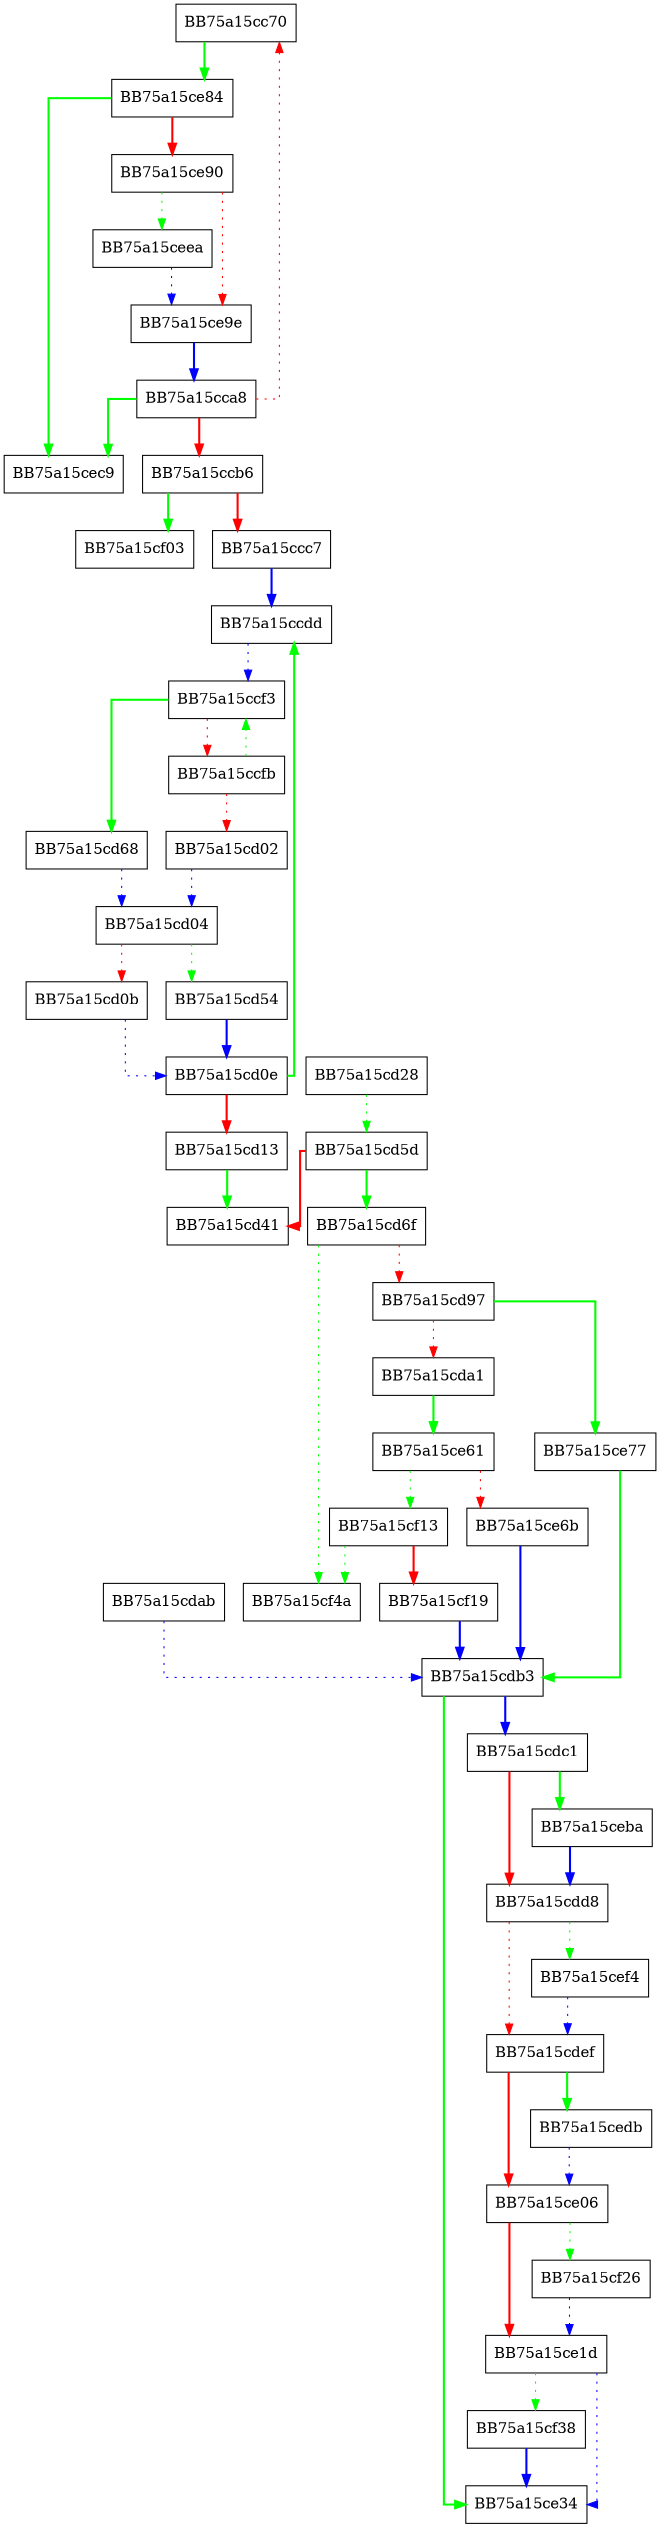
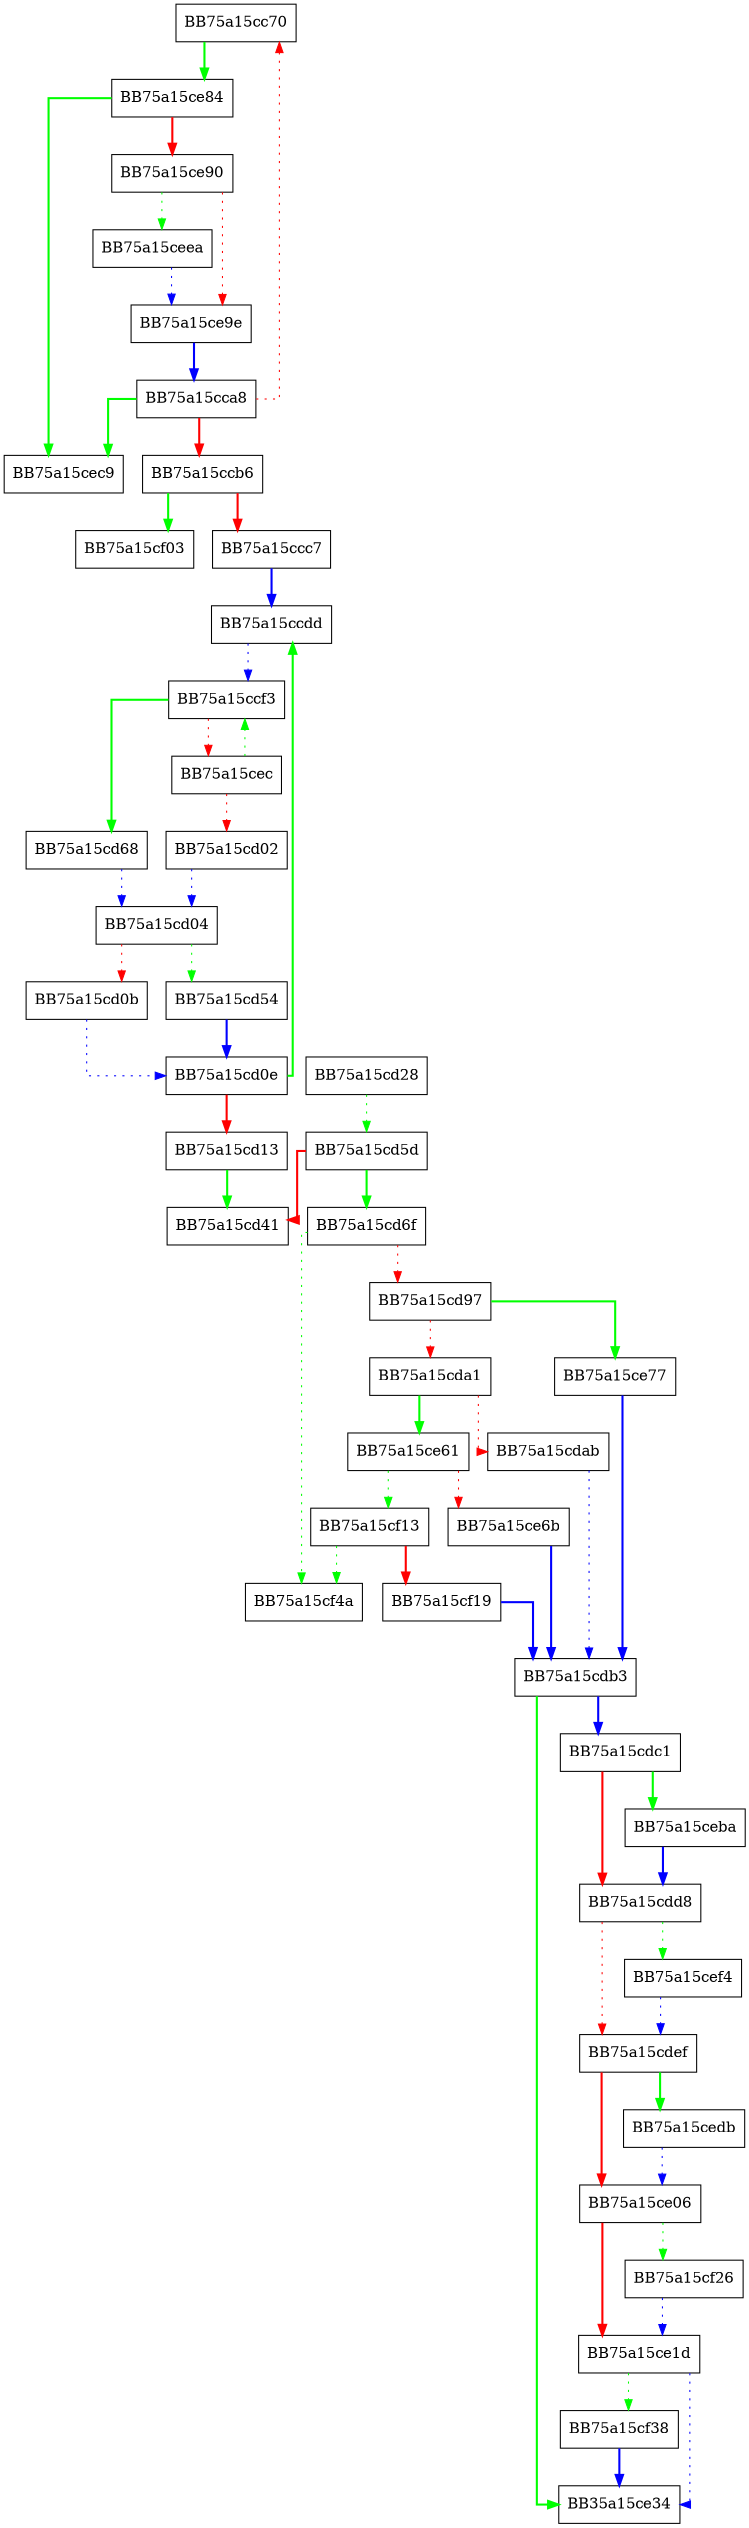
(227, 775) -> (227, 775)
none -> (478, 1424)
(620, 1607) -> (622, 1522)
(526, 2505) -> (619, 2505)
